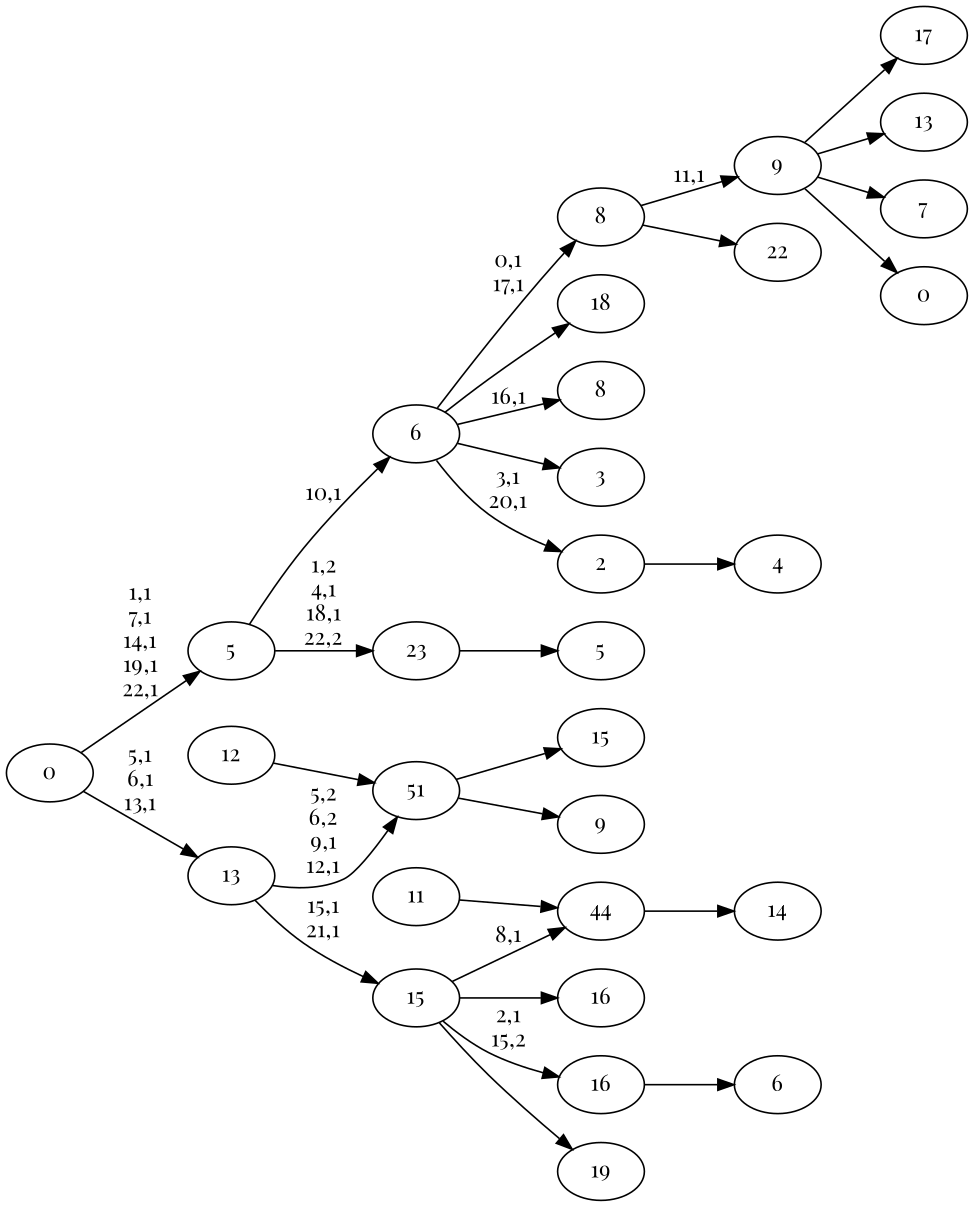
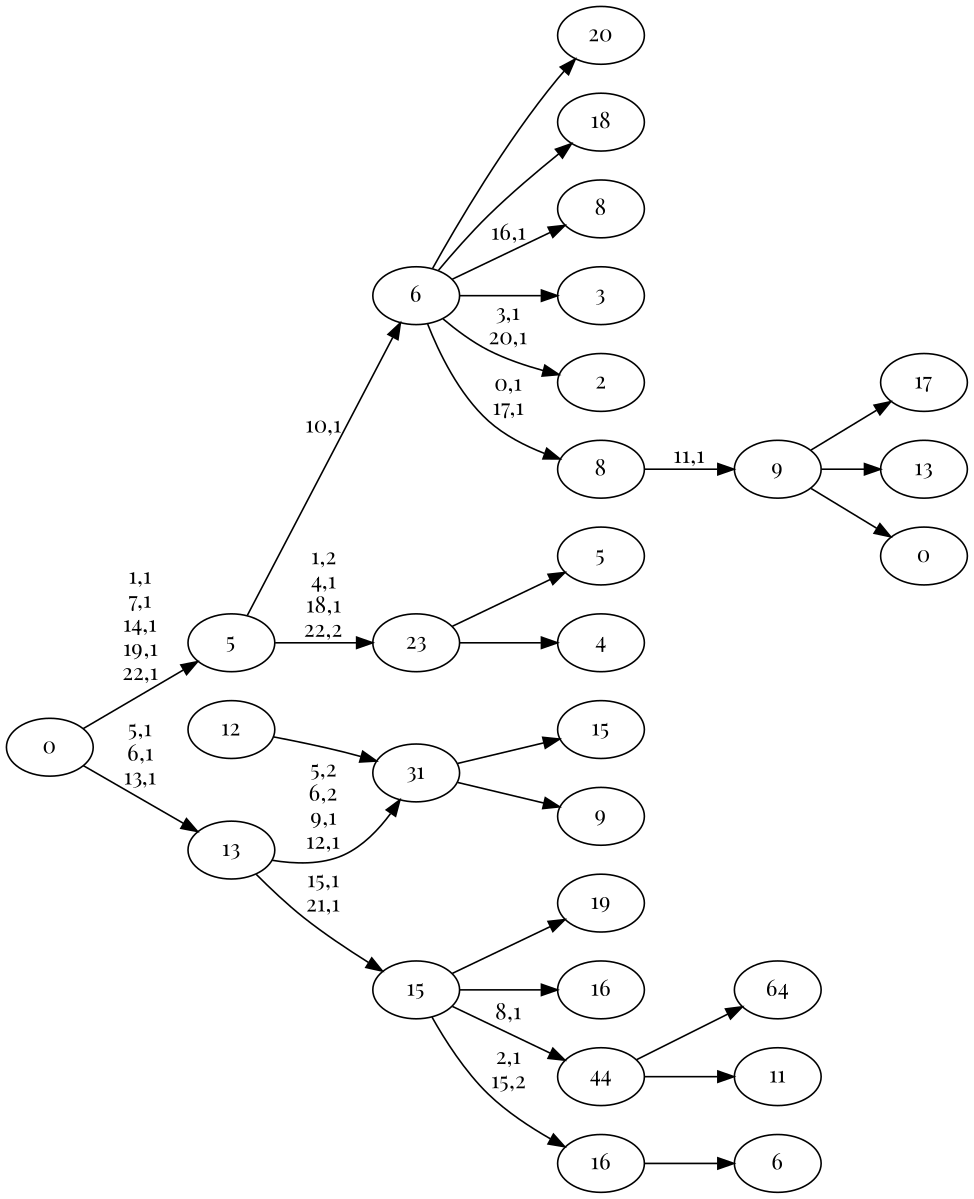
none -> (601, 35)
(924, 209) -> none
(778, 252) -> none
(681, 564) -> (500, 643)
(416, 791) -> (416, 773)
(500, 903) -> (681, 1077)
(778, 911) -> (778, 990)
